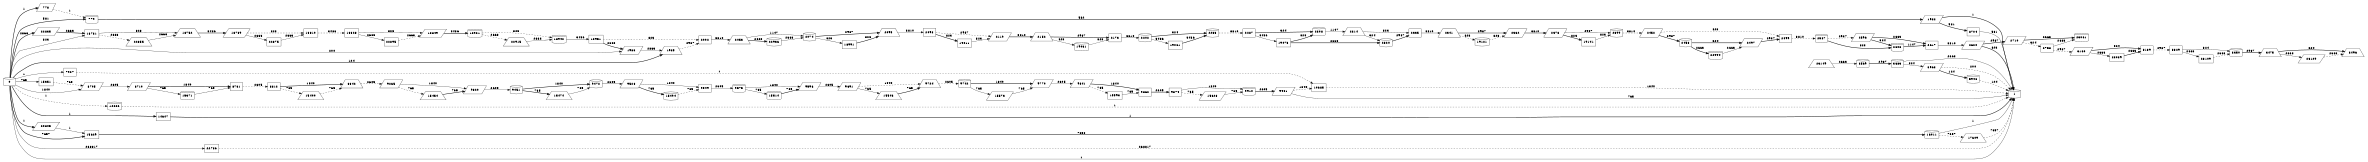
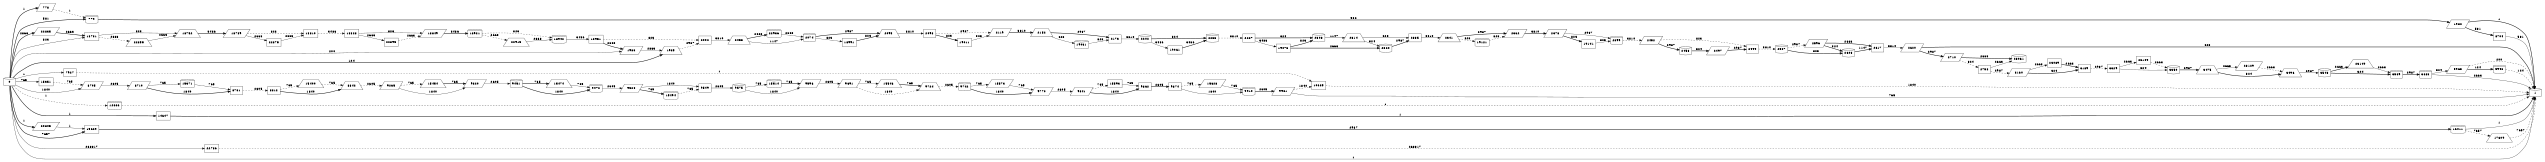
(1716, 55) -> none
none -> (2324, 73)
(1082, 133) -> (1354, 128)
